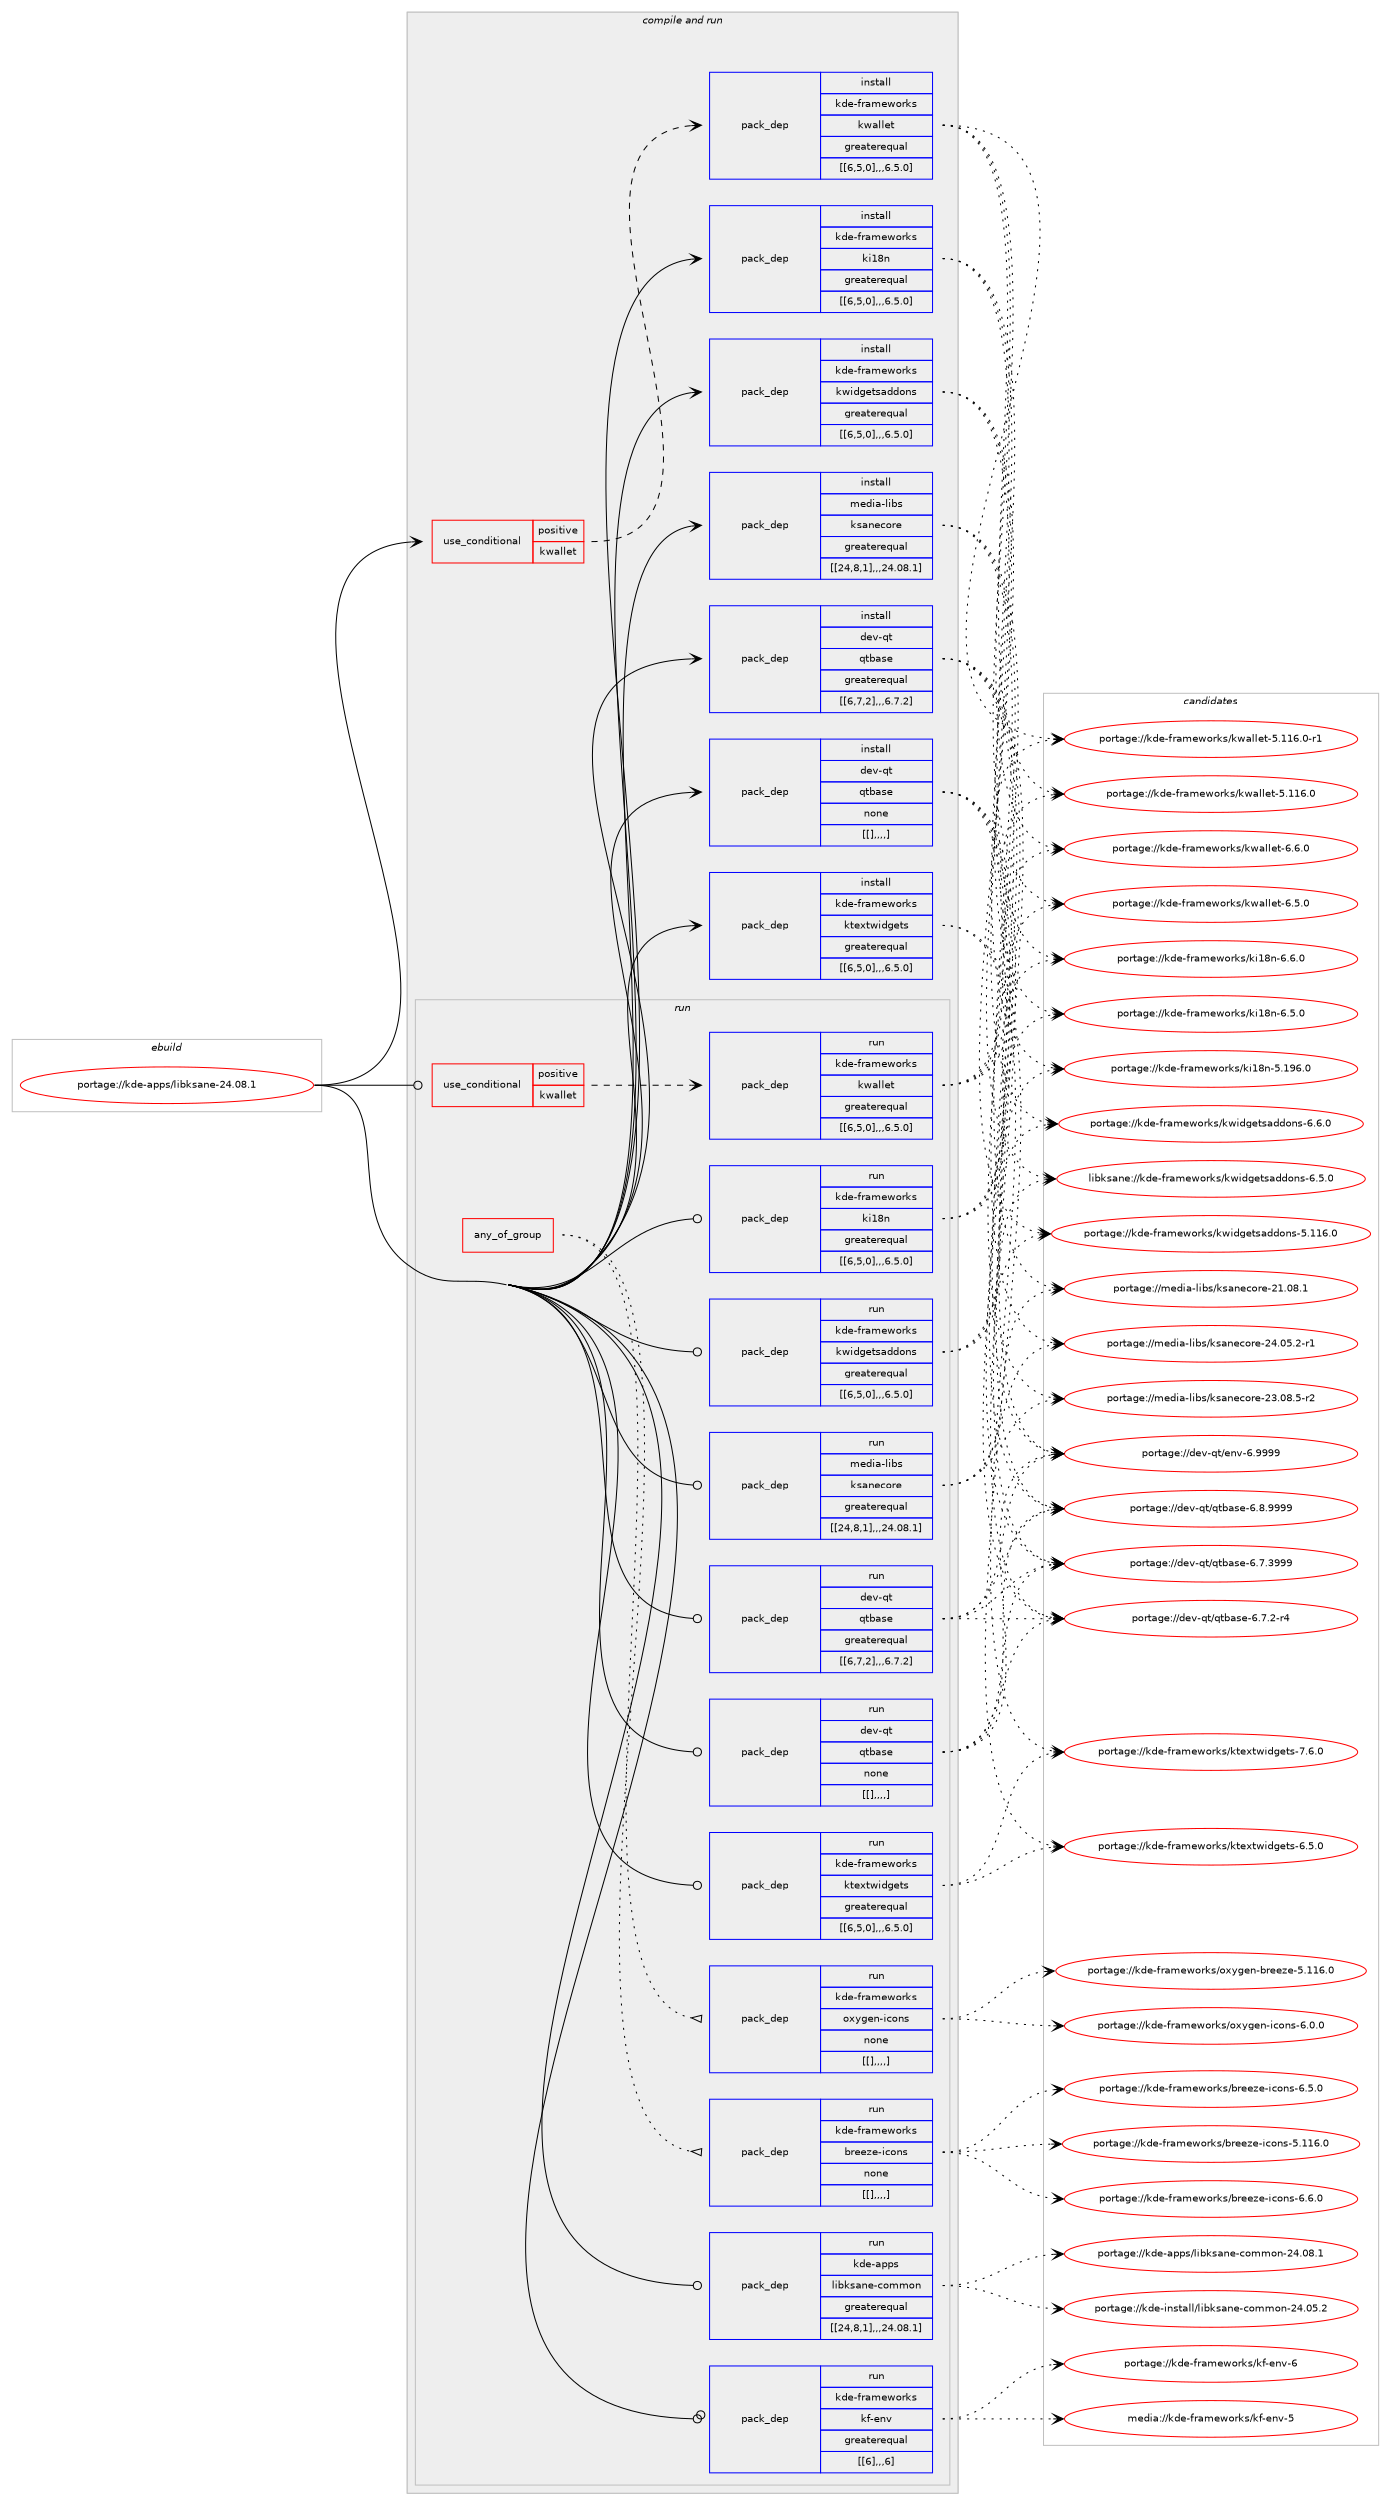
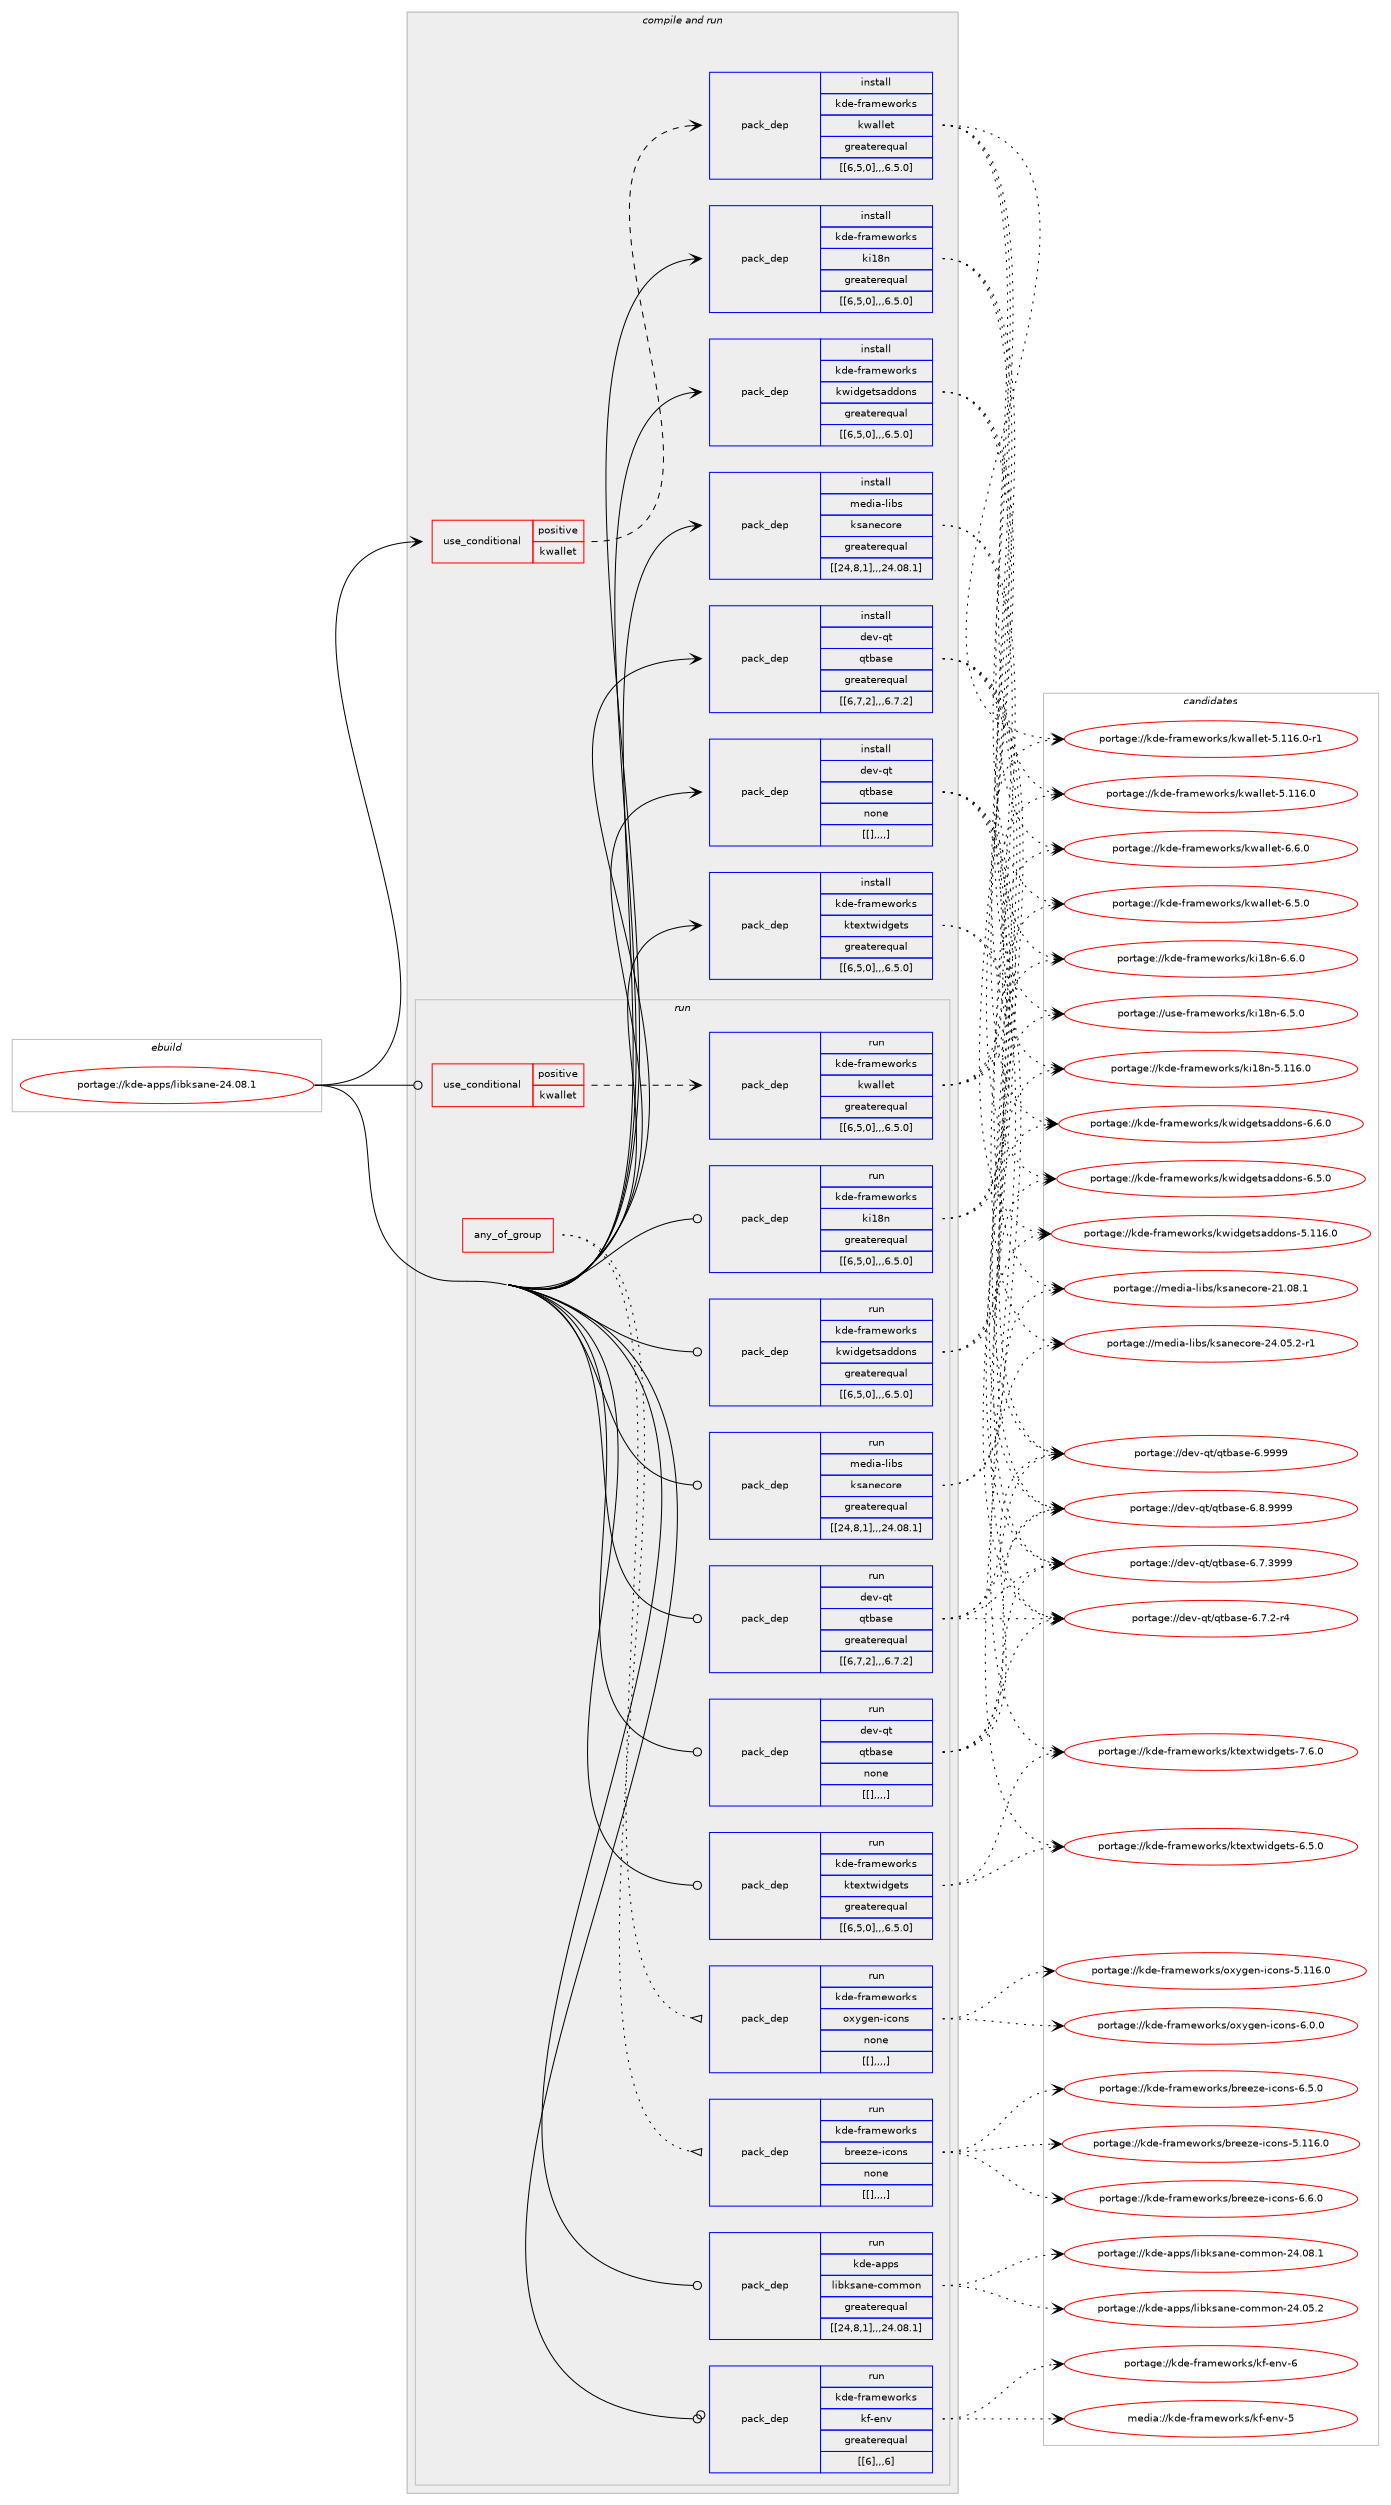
(1211, 1014) -> (1211, 1014)
(1211, 1069) -> (1211, 1069)
(1211, 1179) -> (1211, 1179)
(1211, 1399) -> none
(1211, 1454) -> (1211, 1454)
(1211, 1971) -> (1211, 1971)
(1211, 2309) -> (1211, 2309)
